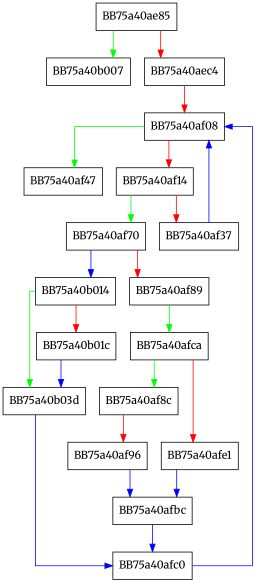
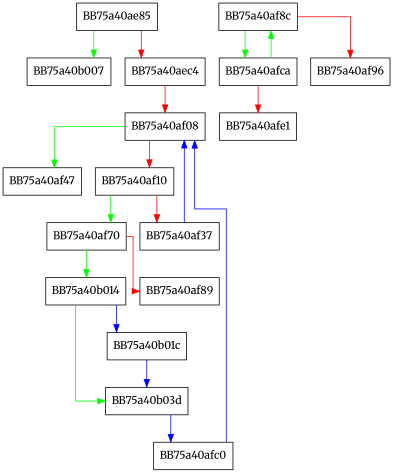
(155, 181) -> (135, 181)
(91, 260) -> (86, 260)
(76, 315) -> (116, 315)
(169, 315) -> (245, 40)
(152, 511) -> none
